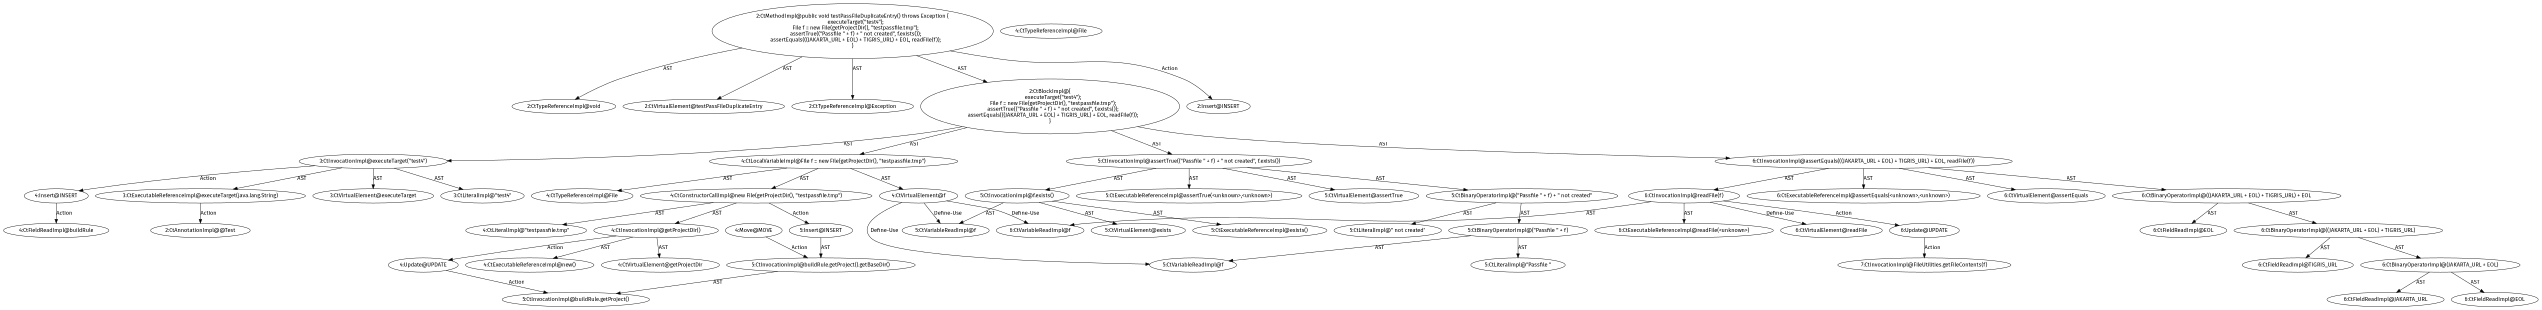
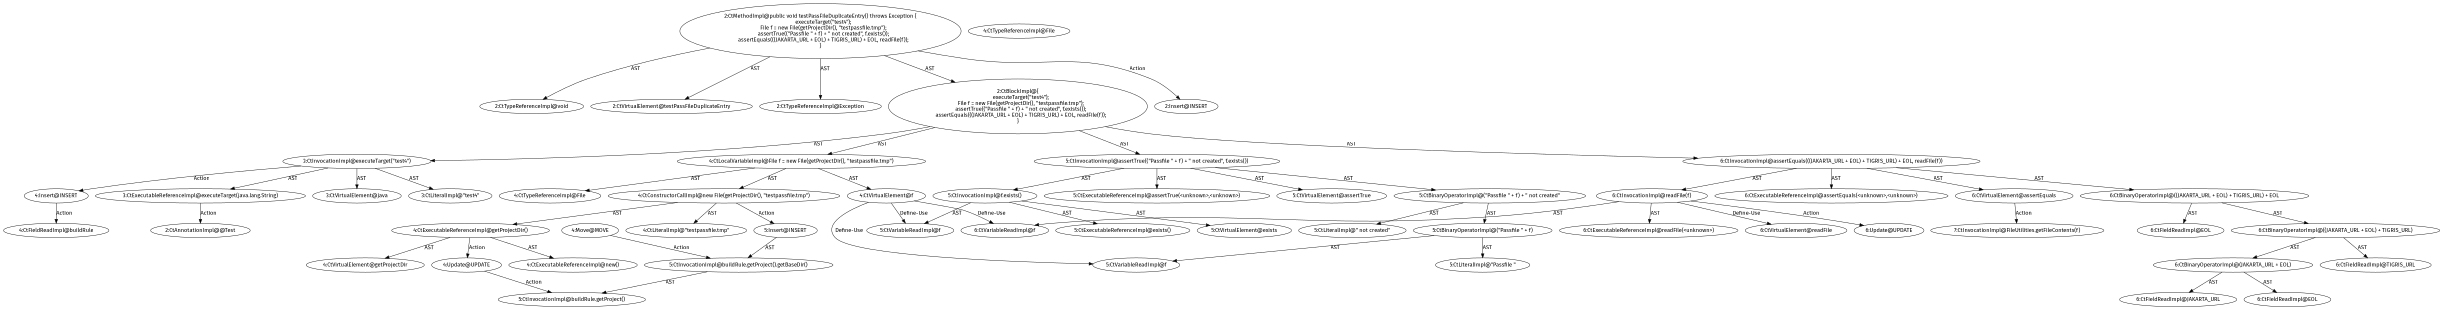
(373, 196) -> (357, 196)
(656, 230) -> (471, 230)
(1924, 246) -> (2016, 211)
